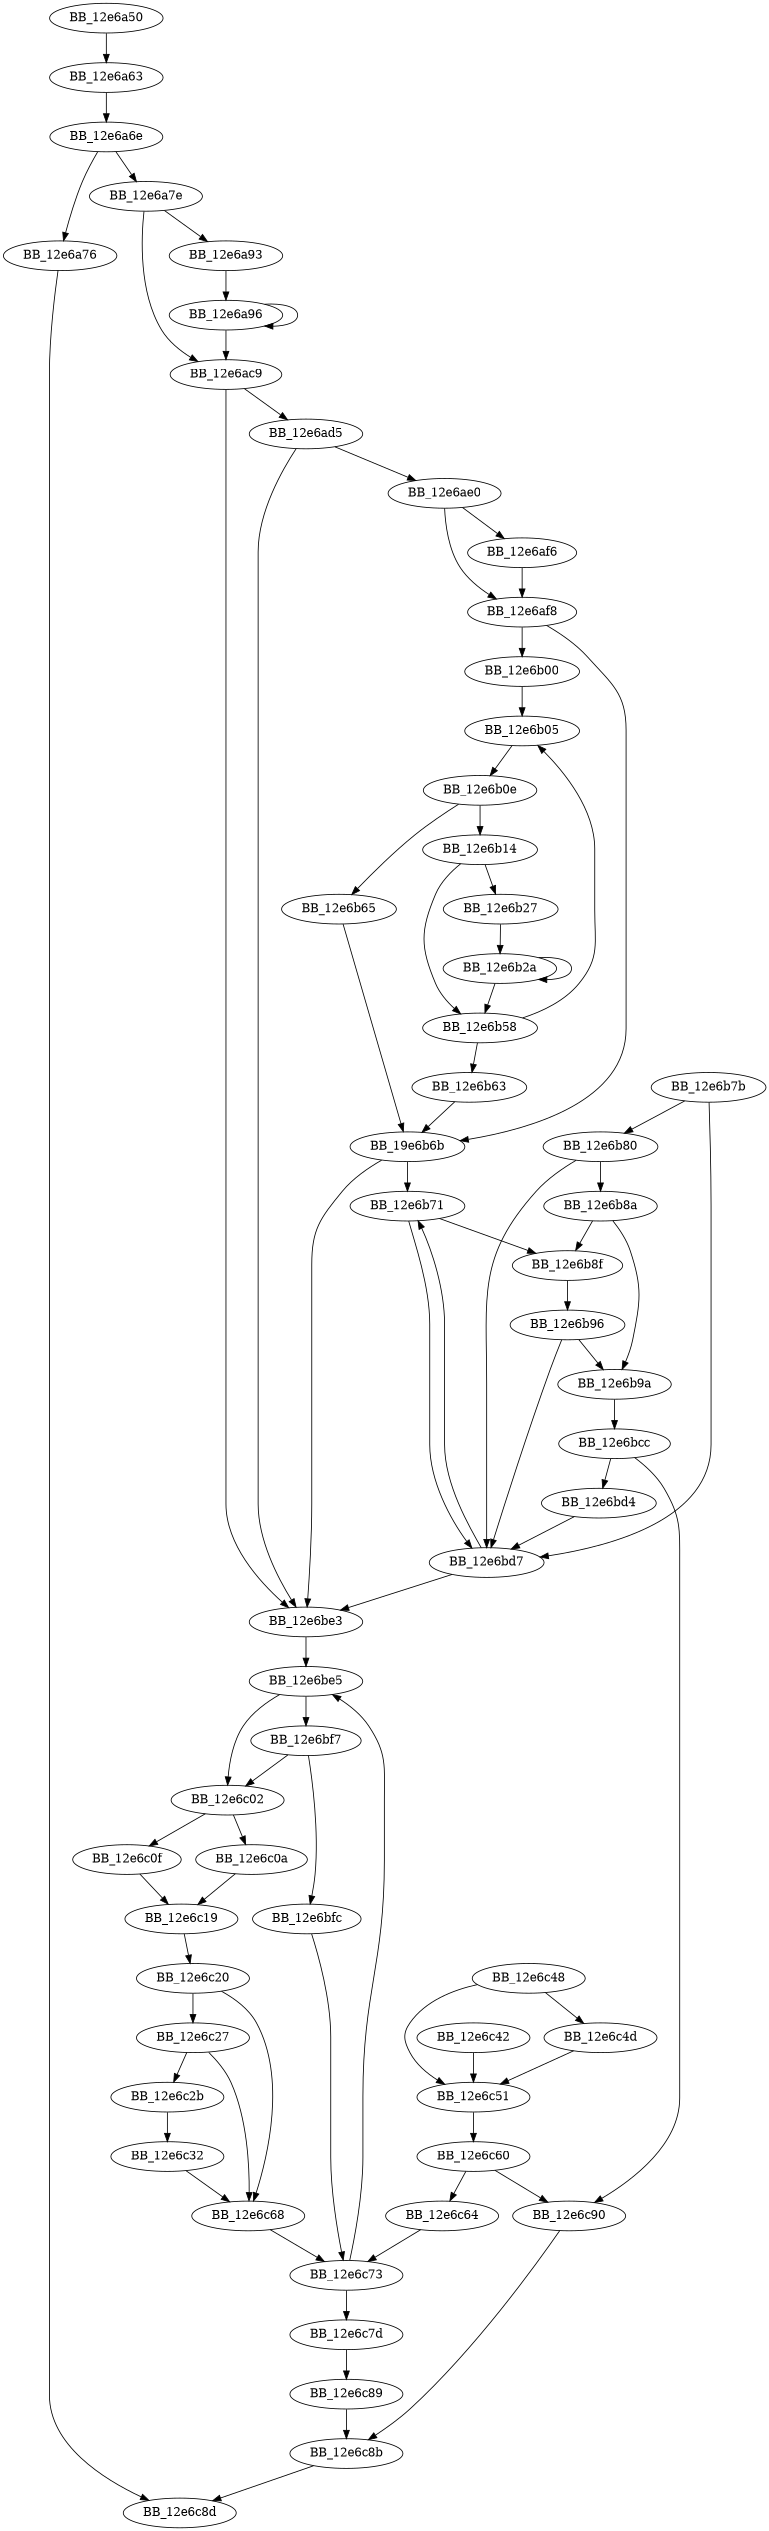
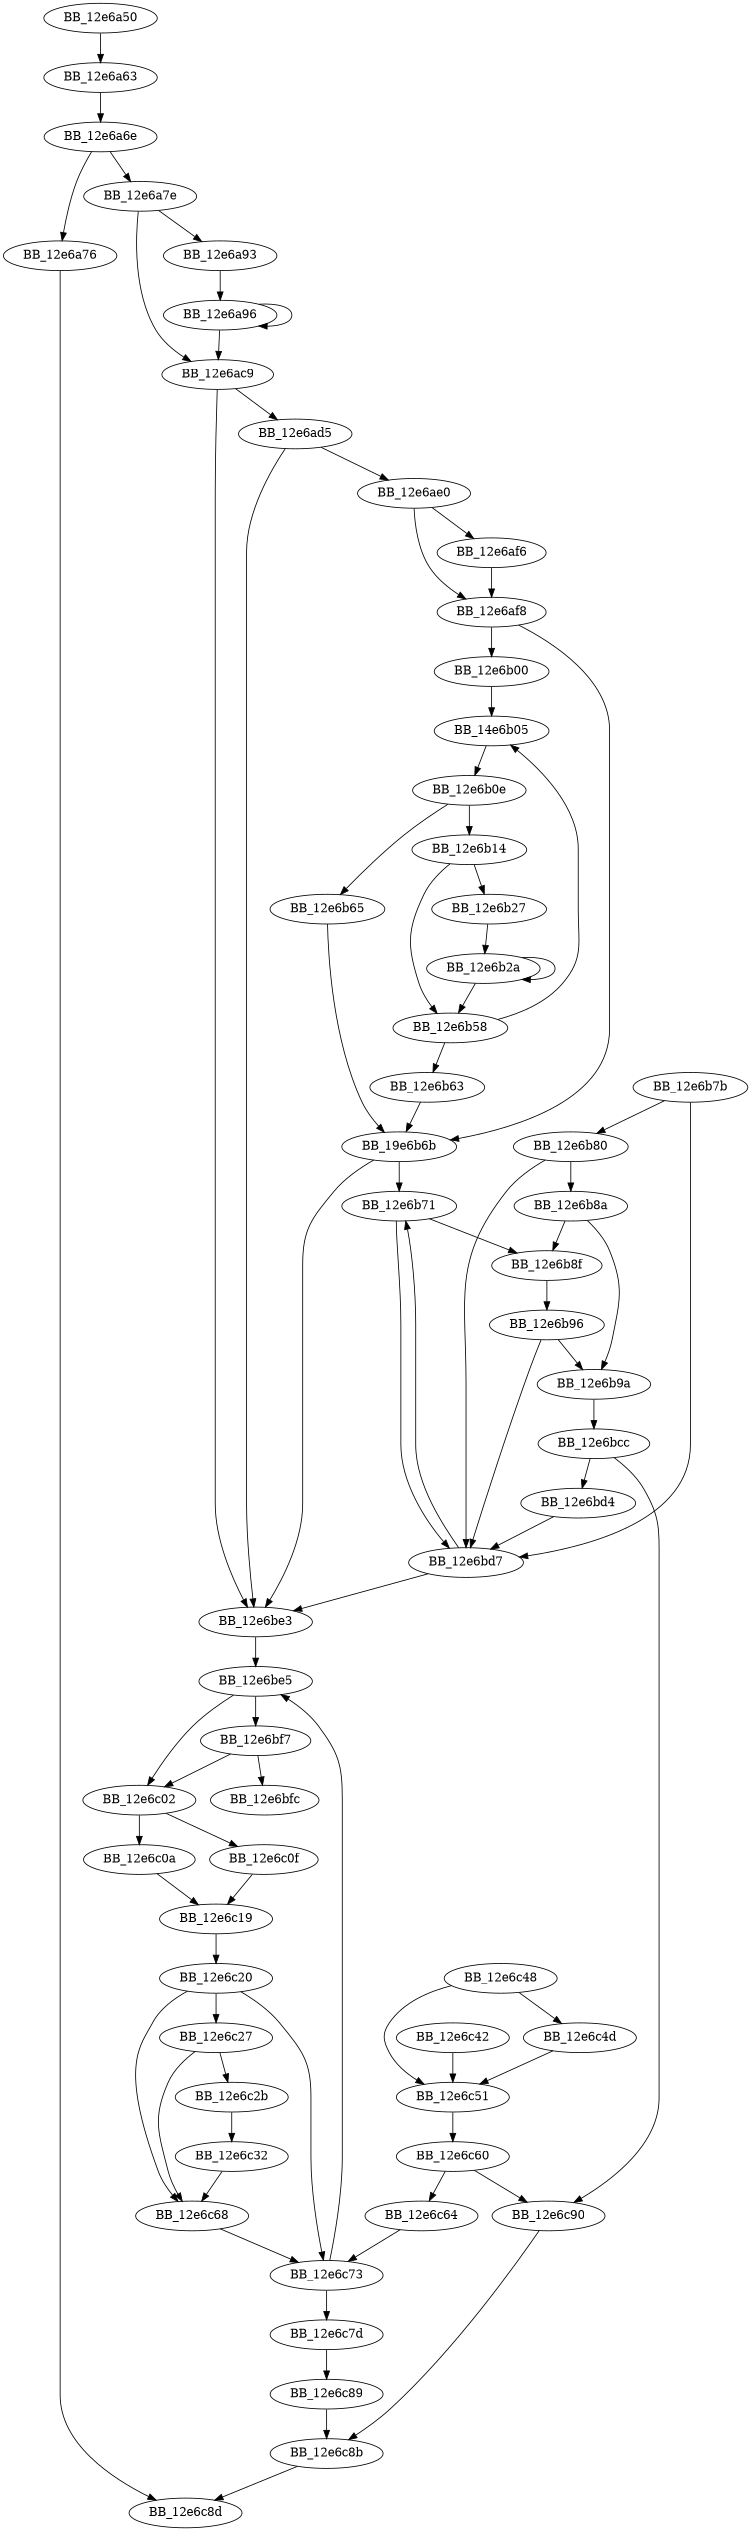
(522, 731) -> (492, 731)
(331, 2092) -> (311, 2108)
